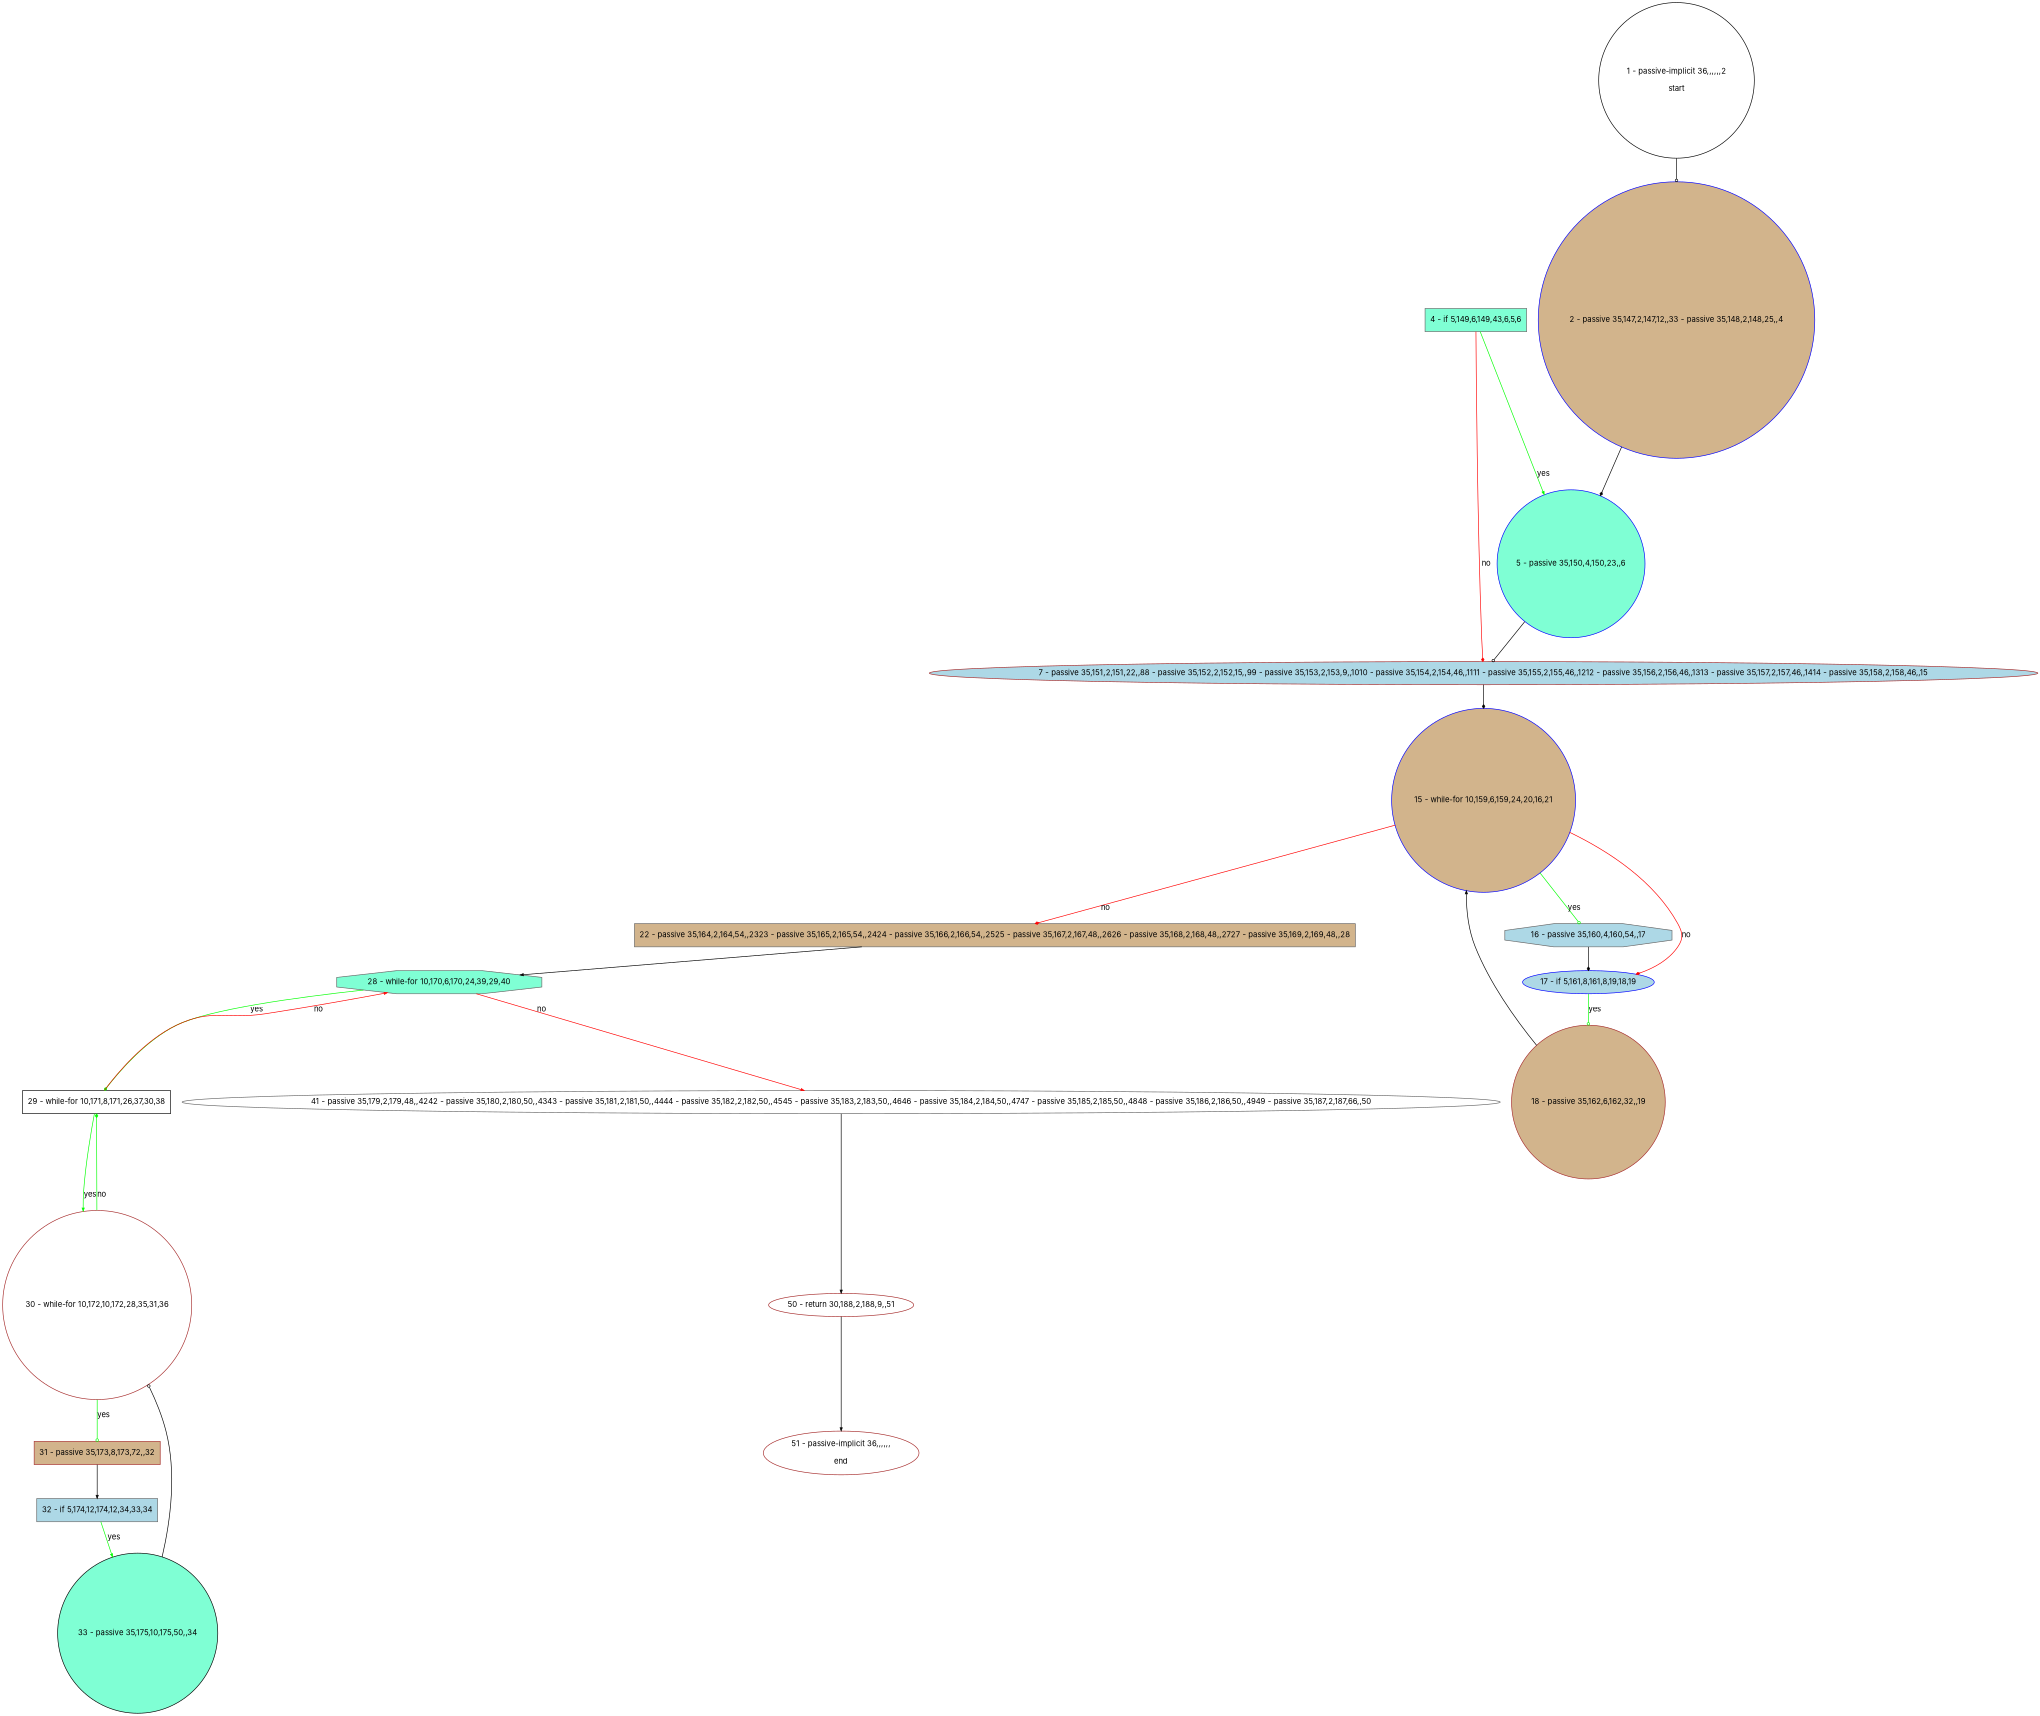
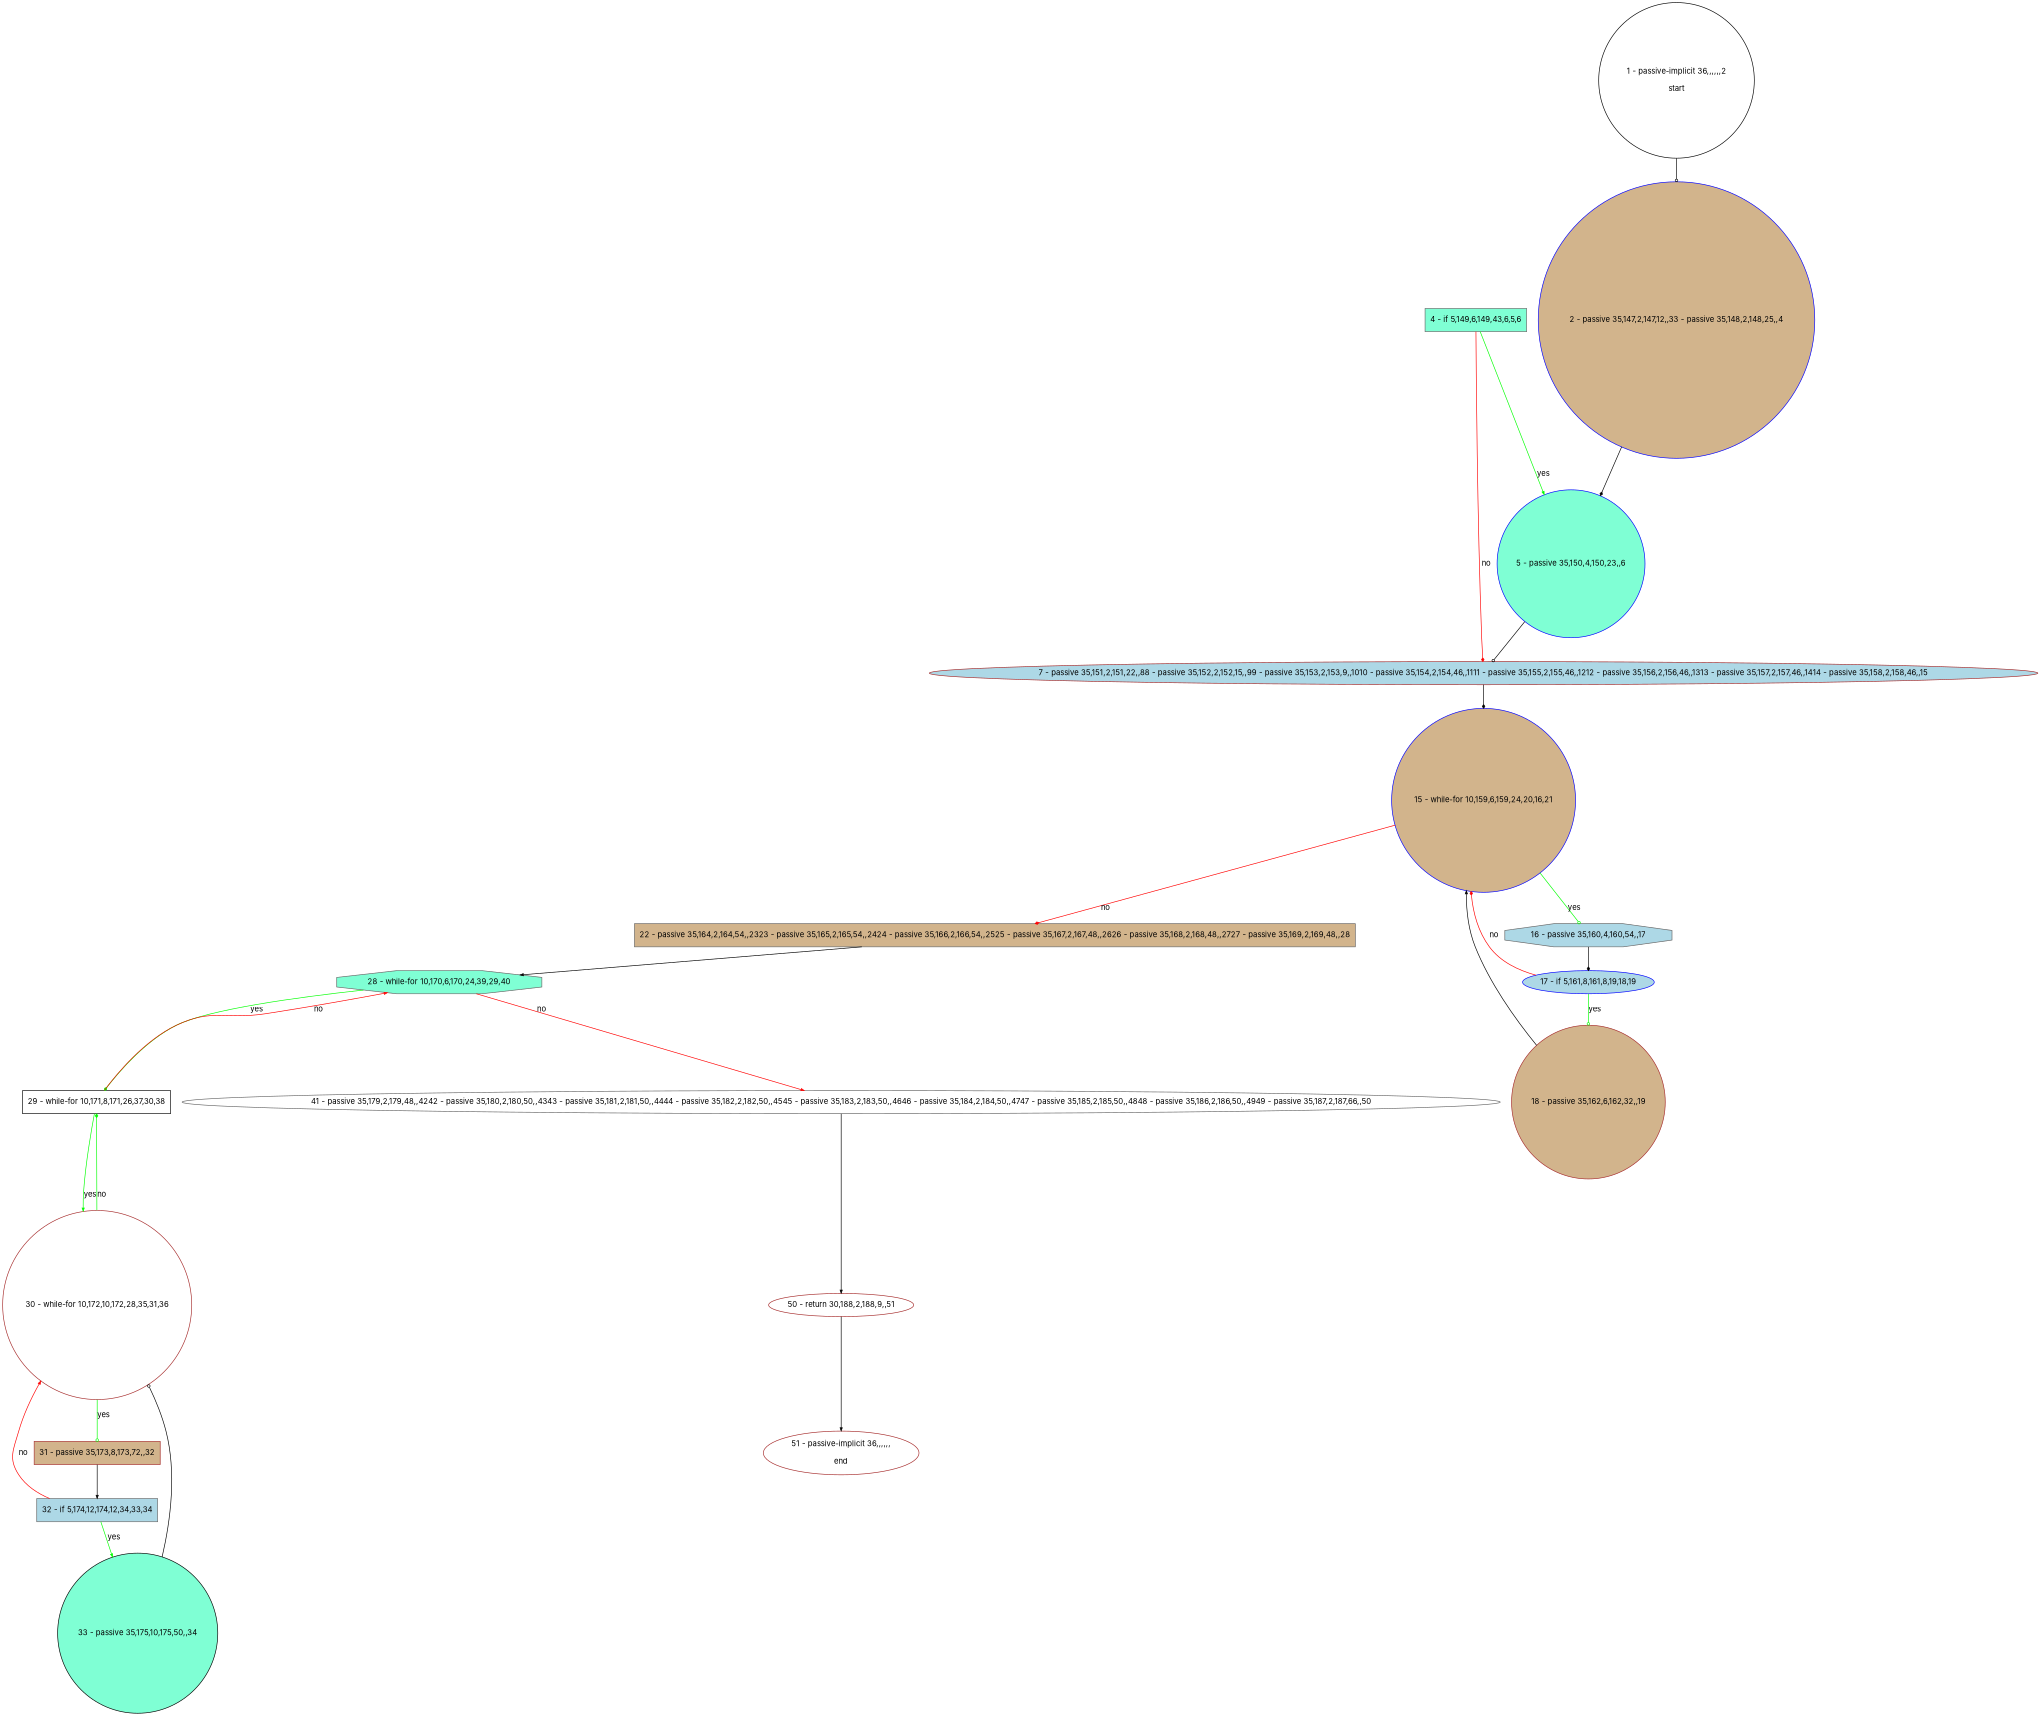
(1657, 894) -> (1490, 947)
none -> (14, 1447)
